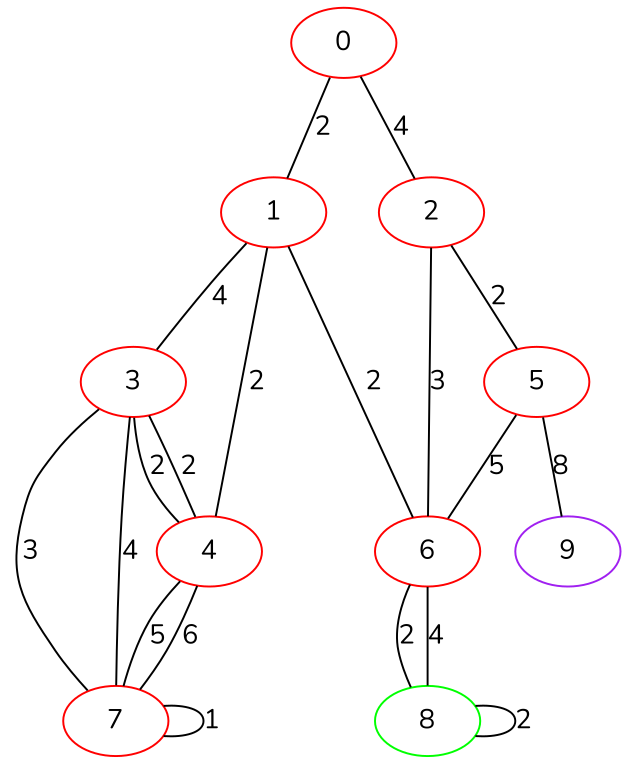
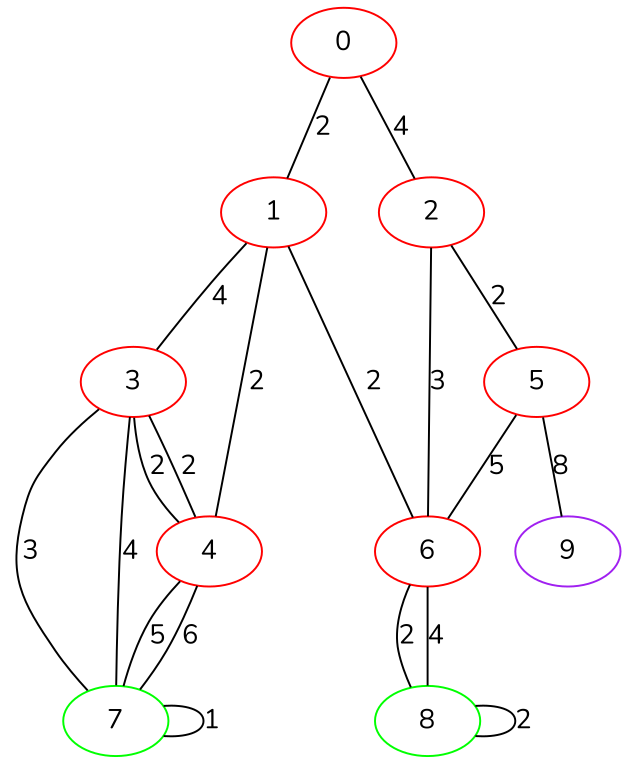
(116, 721) -> (116, 721)
